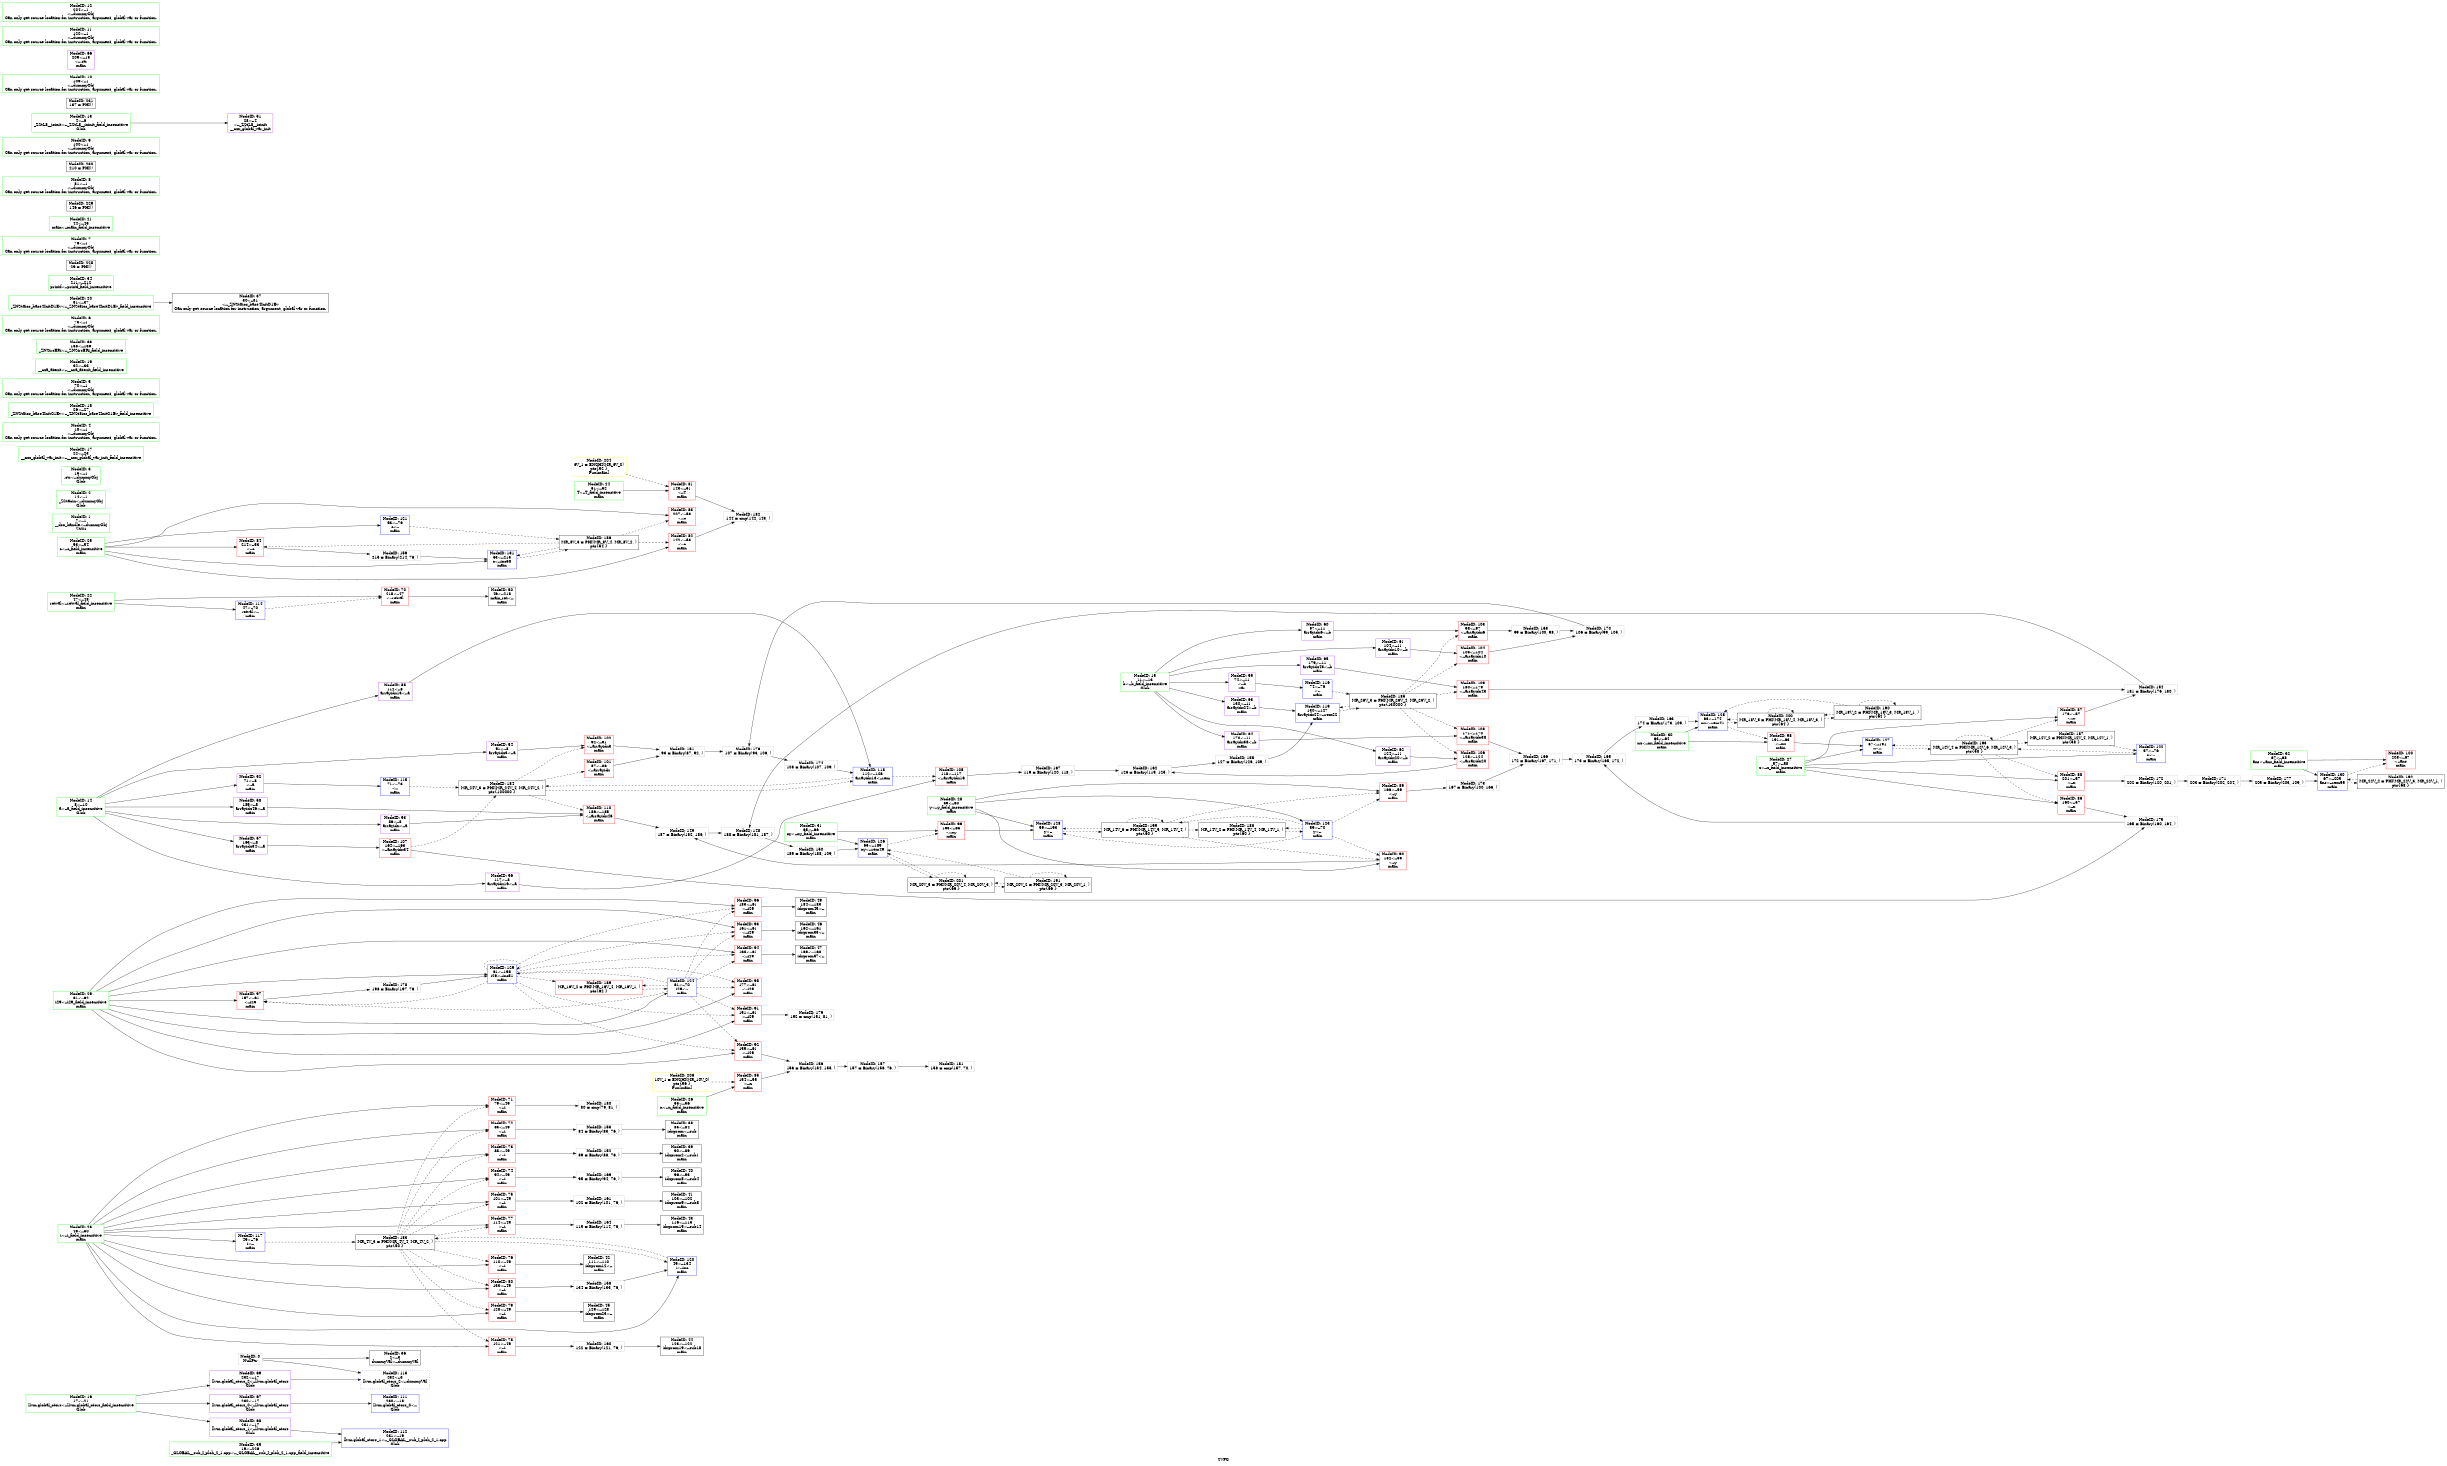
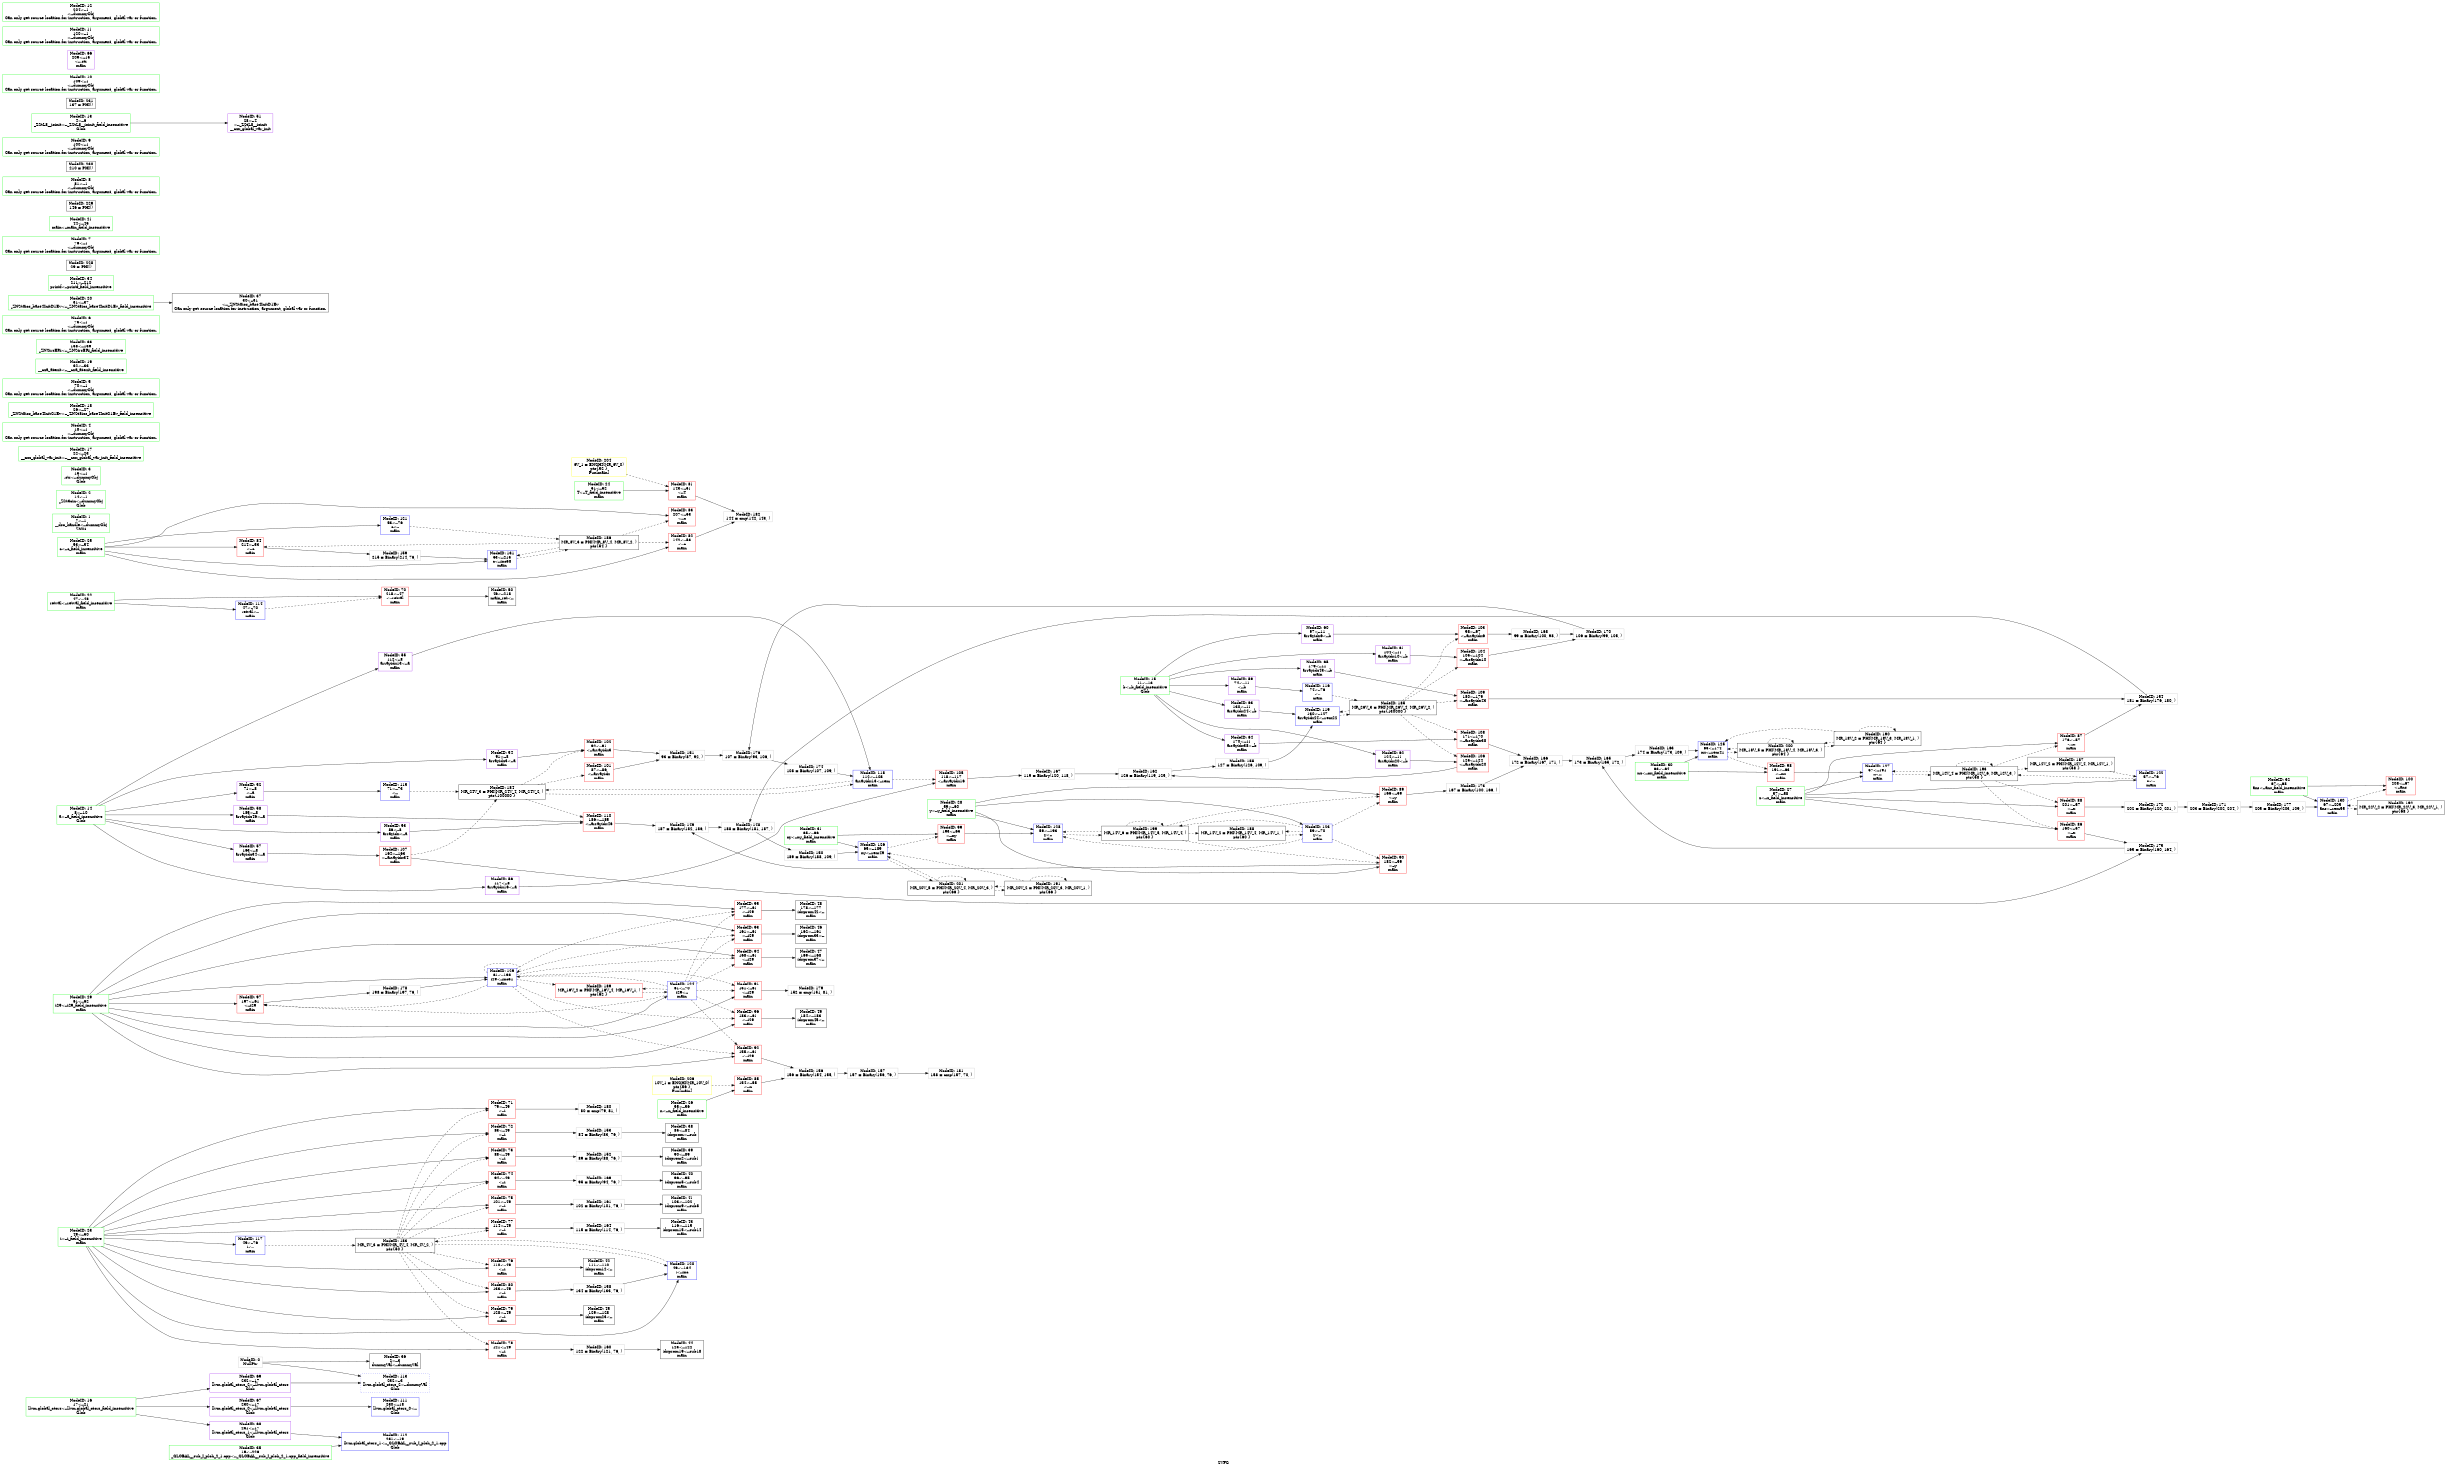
(1242, 688) -> (1242, 692)
none -> (811, 910)
